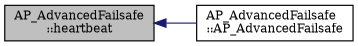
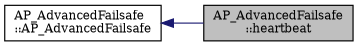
(181, 23) -> (189, 23)
